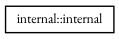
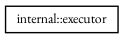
(60, 19) -> (62, 19)
